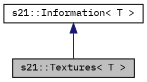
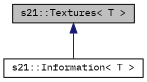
(74, 46) -> (74, 46)
